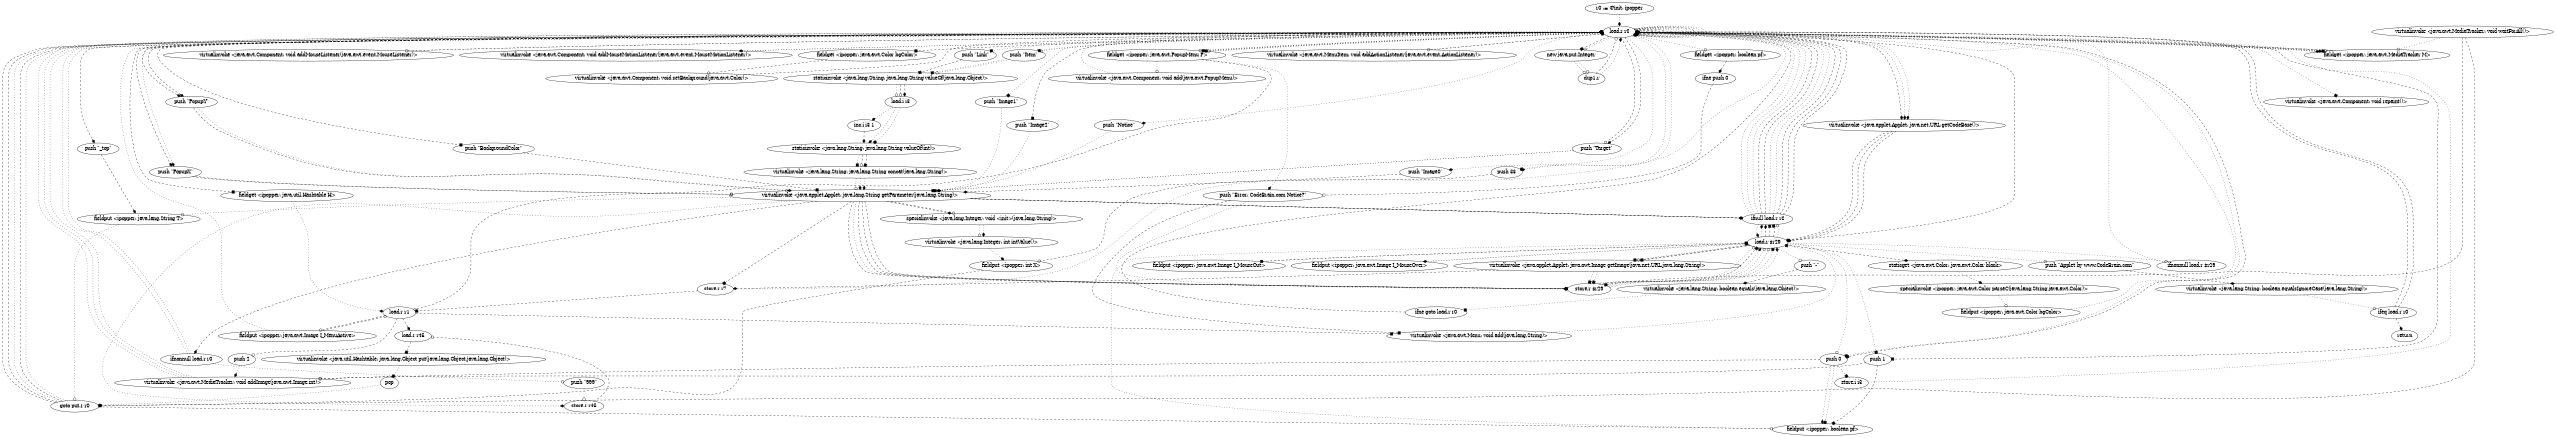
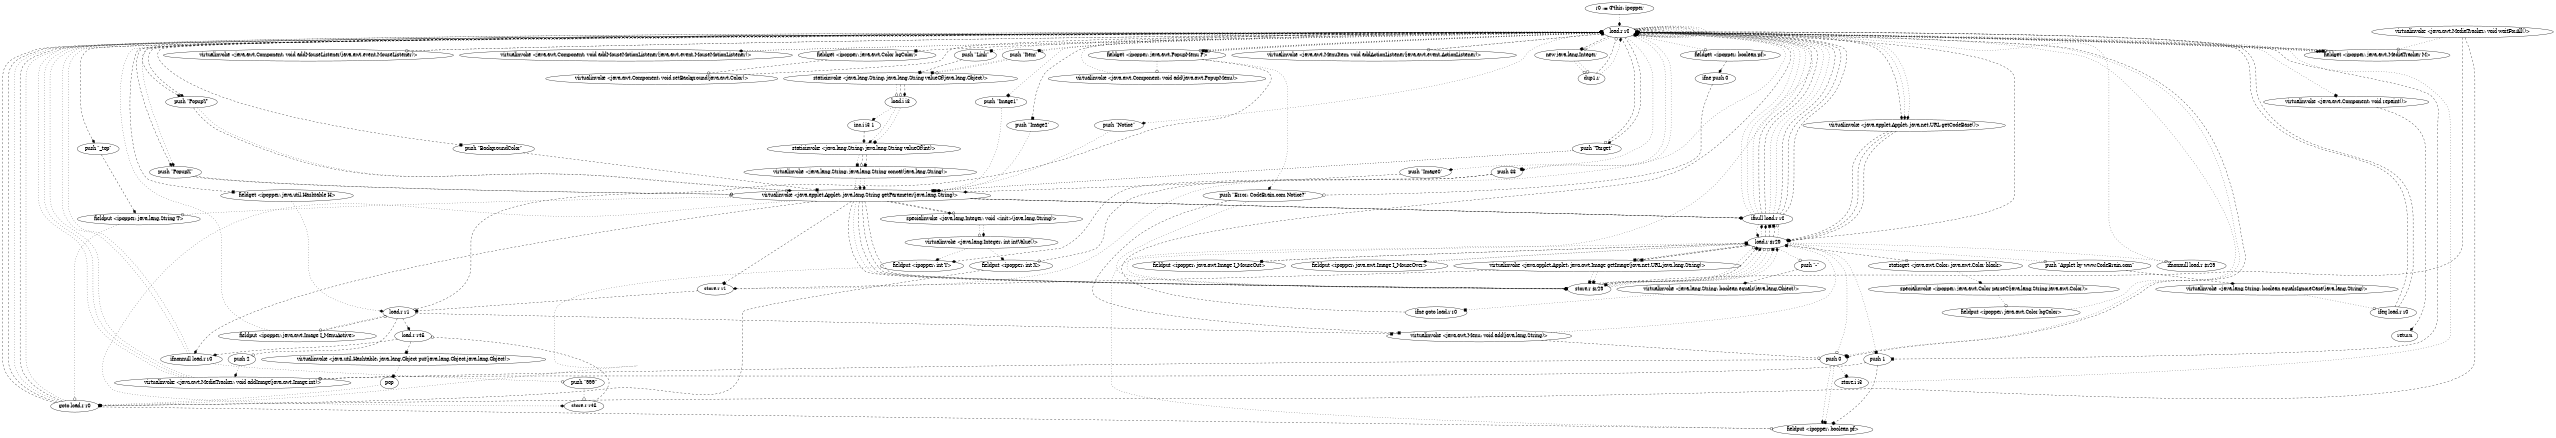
(1619, 8) -> (1619, 8)
(1571, 55) -> (1571, 55)
none -> (1269, 250)
(1845, 253) -> (1845, 253)
none -> (922, 266)
(715, 289) -> (715, 289)
(354, 323) -> (354, 323)
(2398, 323) -> (2425, 205)
none -> (307, 348)
none -> (1679, 349)
(75, 406) -> (75, 406)
